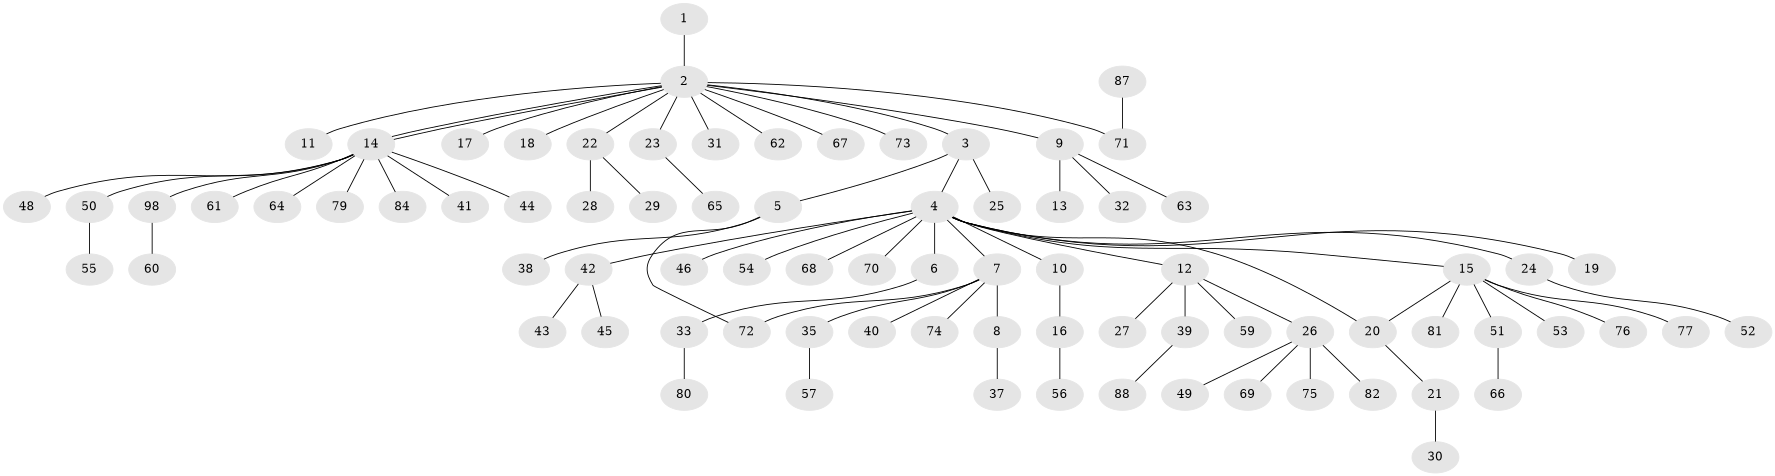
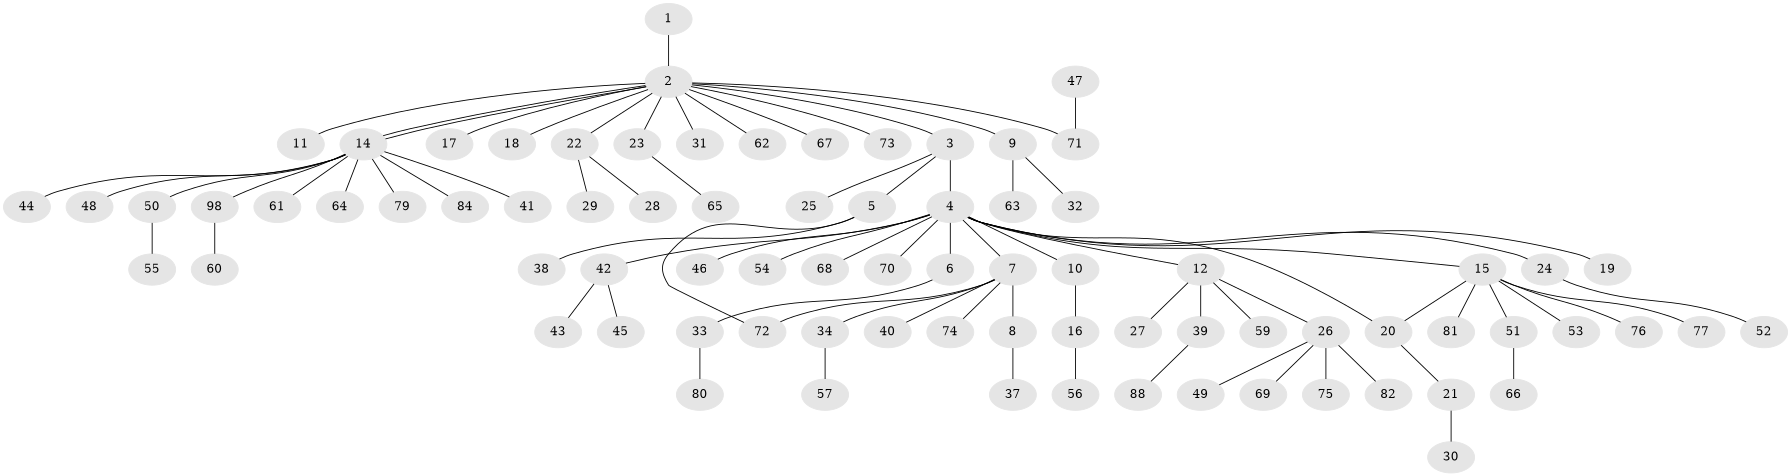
(1122, 82) -> (1076, 82)
(1060, 207) -> none
(809, 332) -> (825, 332)
